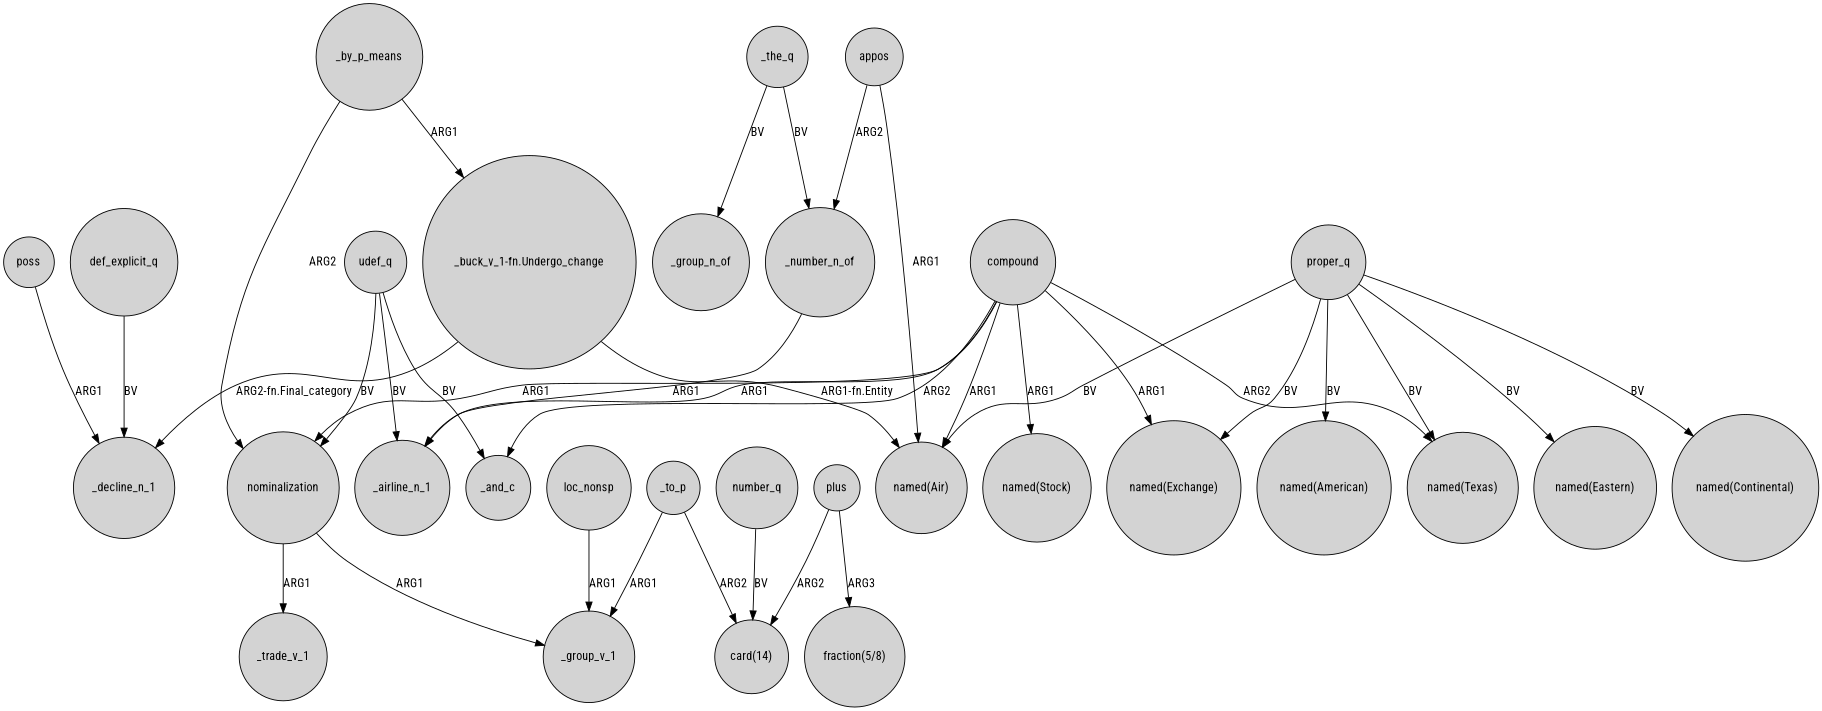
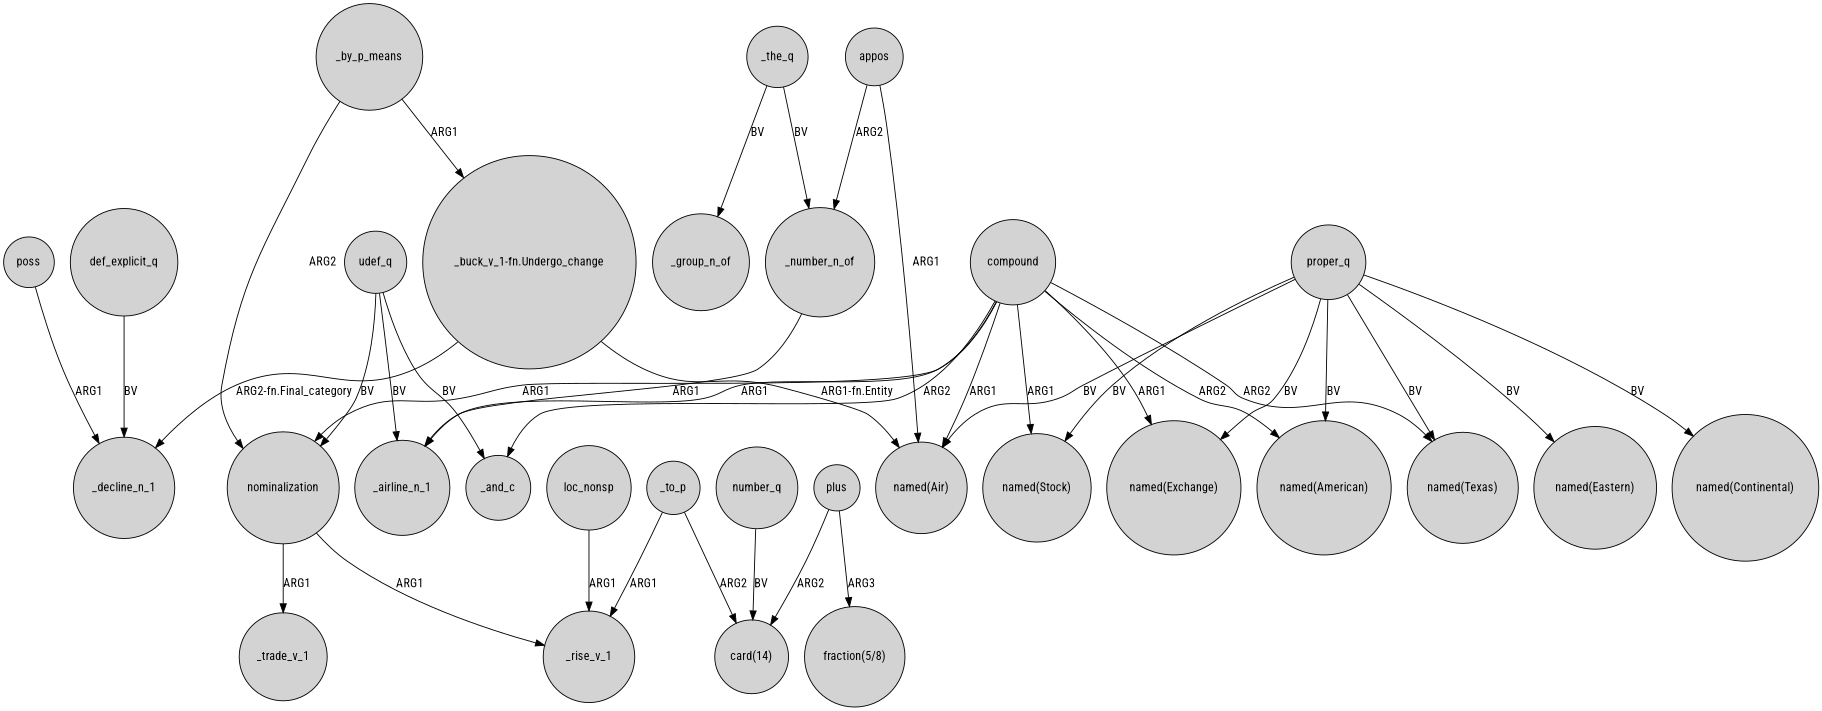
none -> (1132, 369)
none -> (1153, 372)
(589, 657) -> (589, 657)
